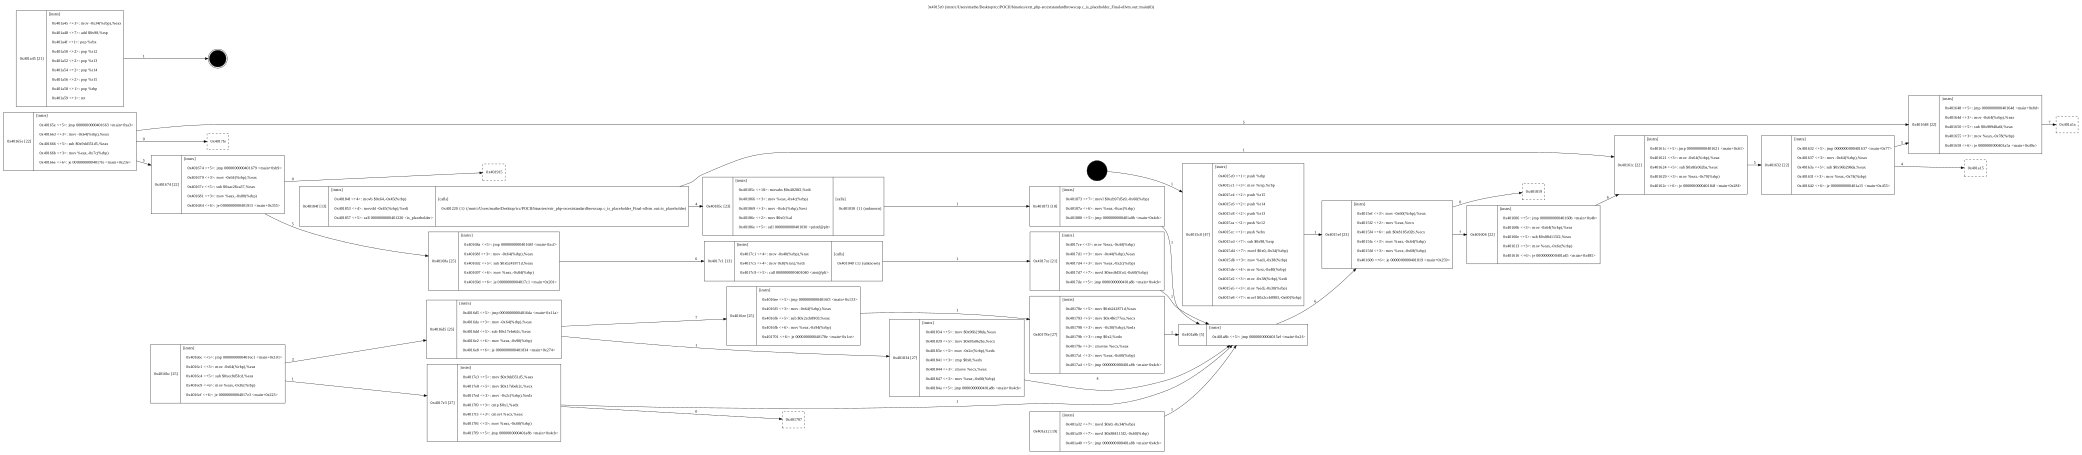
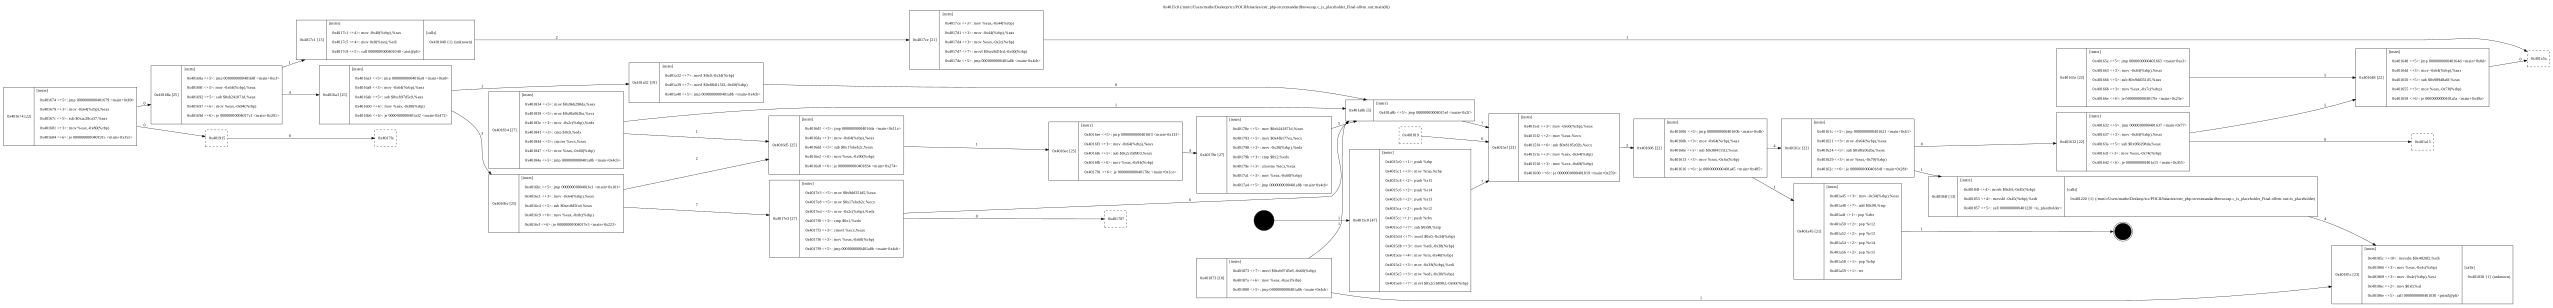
none -> (385, 95)
(2049, 122) -> (2520, 59)
(170, 142) -> (300, 138)
(1142, 152) -> (1926, 174)
(142, 163) -> none
(1754, 163) -> (1921, 144)
(1902, 164) -> (2325, 140)
none -> (1772, 188)
(1607, 197) -> (1774, 146)
(1486, 198) -> (1454, 139)
(955, 206) -> (1830, 300)
(292, 224) -> (144, 103)
(1315, 232) -> (1482, 182)
(1460, 232) -> (1627, 146)
(696, 259) -> (289, 63)
(957, 259) -> (556, 38)
(1315, 301) -> (1482, 123)
(957, 310) -> (1189, 151)
(1185, 313) -> (1785, 40)
(696, 318) -> (976, 144)
(1172, 332) -> (1339, 124)
(724, 350) -> (695, 137)
(292, 360) -> (696, 159)
(292, 379) -> (696, 205)
(1097, 379) -> (1116, 105)
(957, 402) -> (1189, 200)
(1172, 409) -> (1116, 85)
